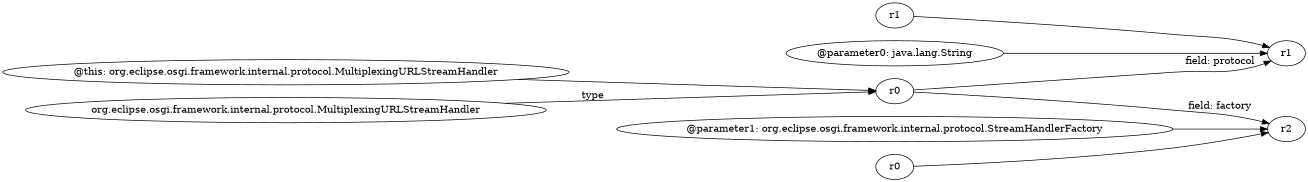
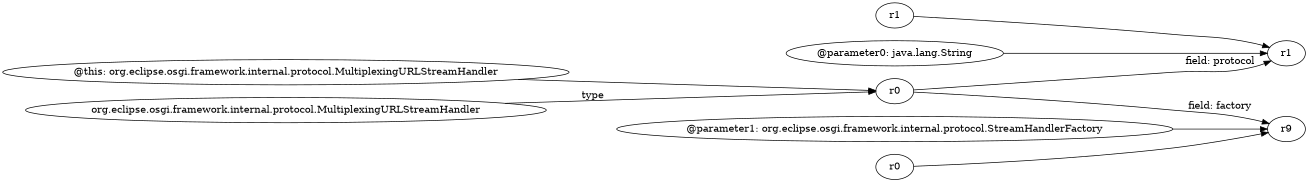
(1286, 129) -> (1286, 129)
